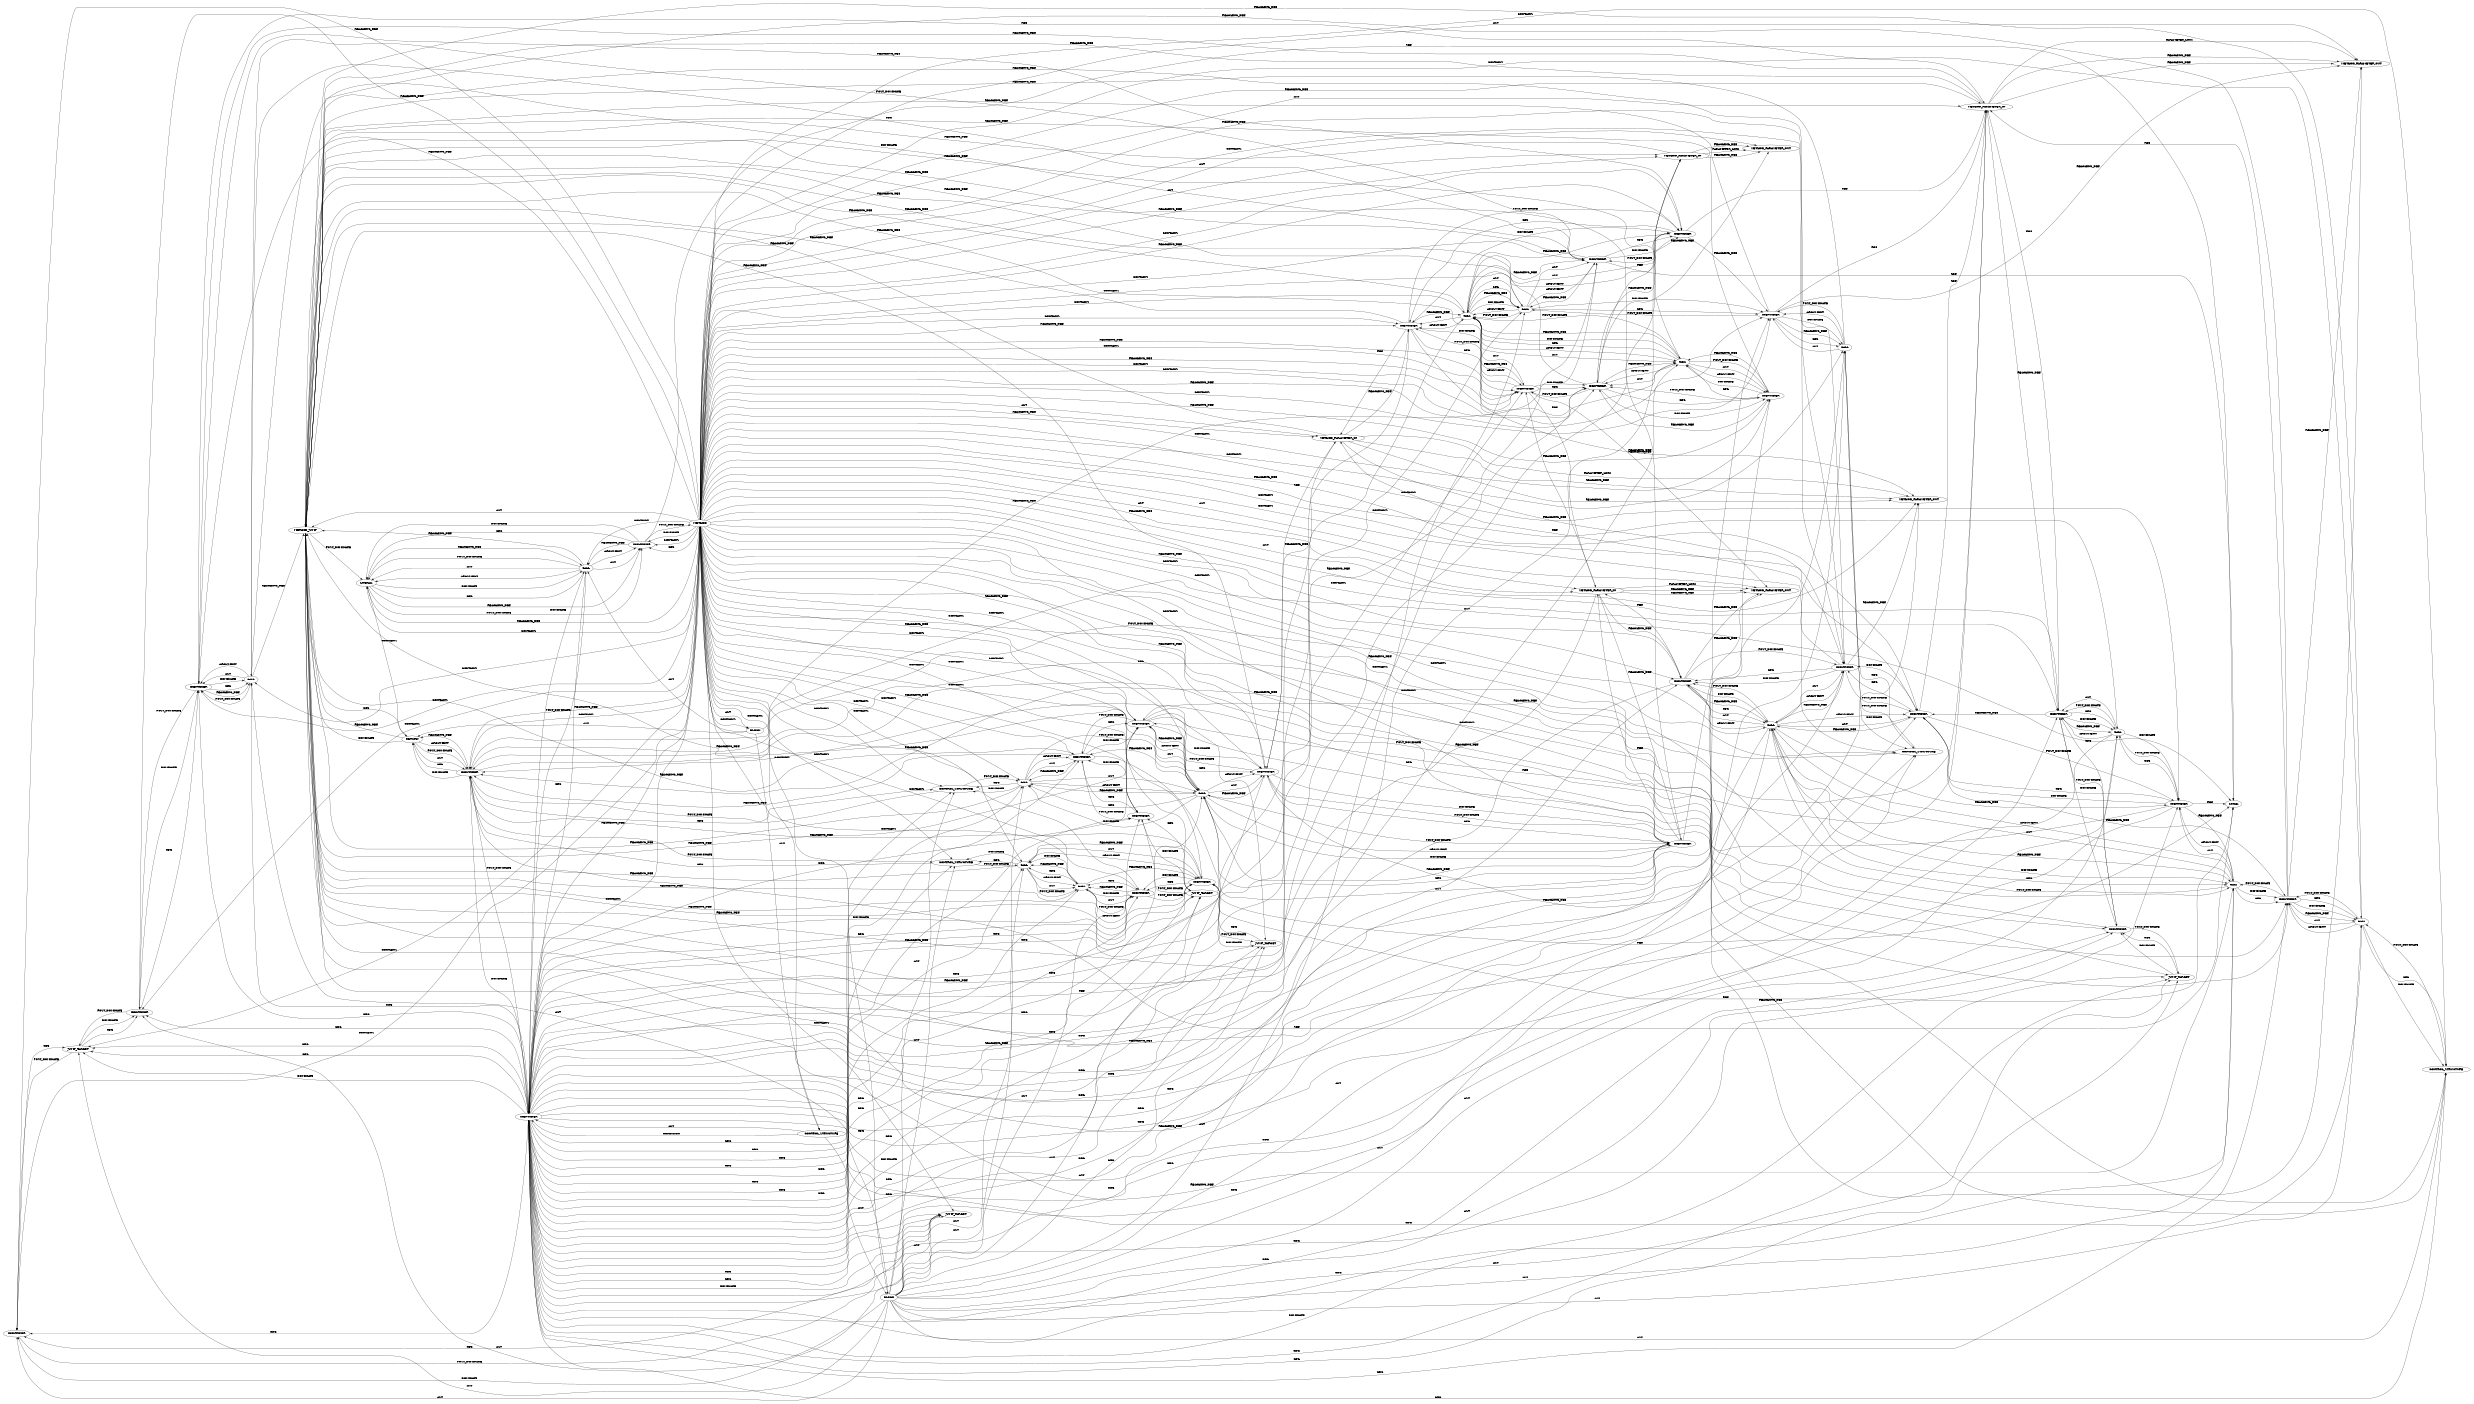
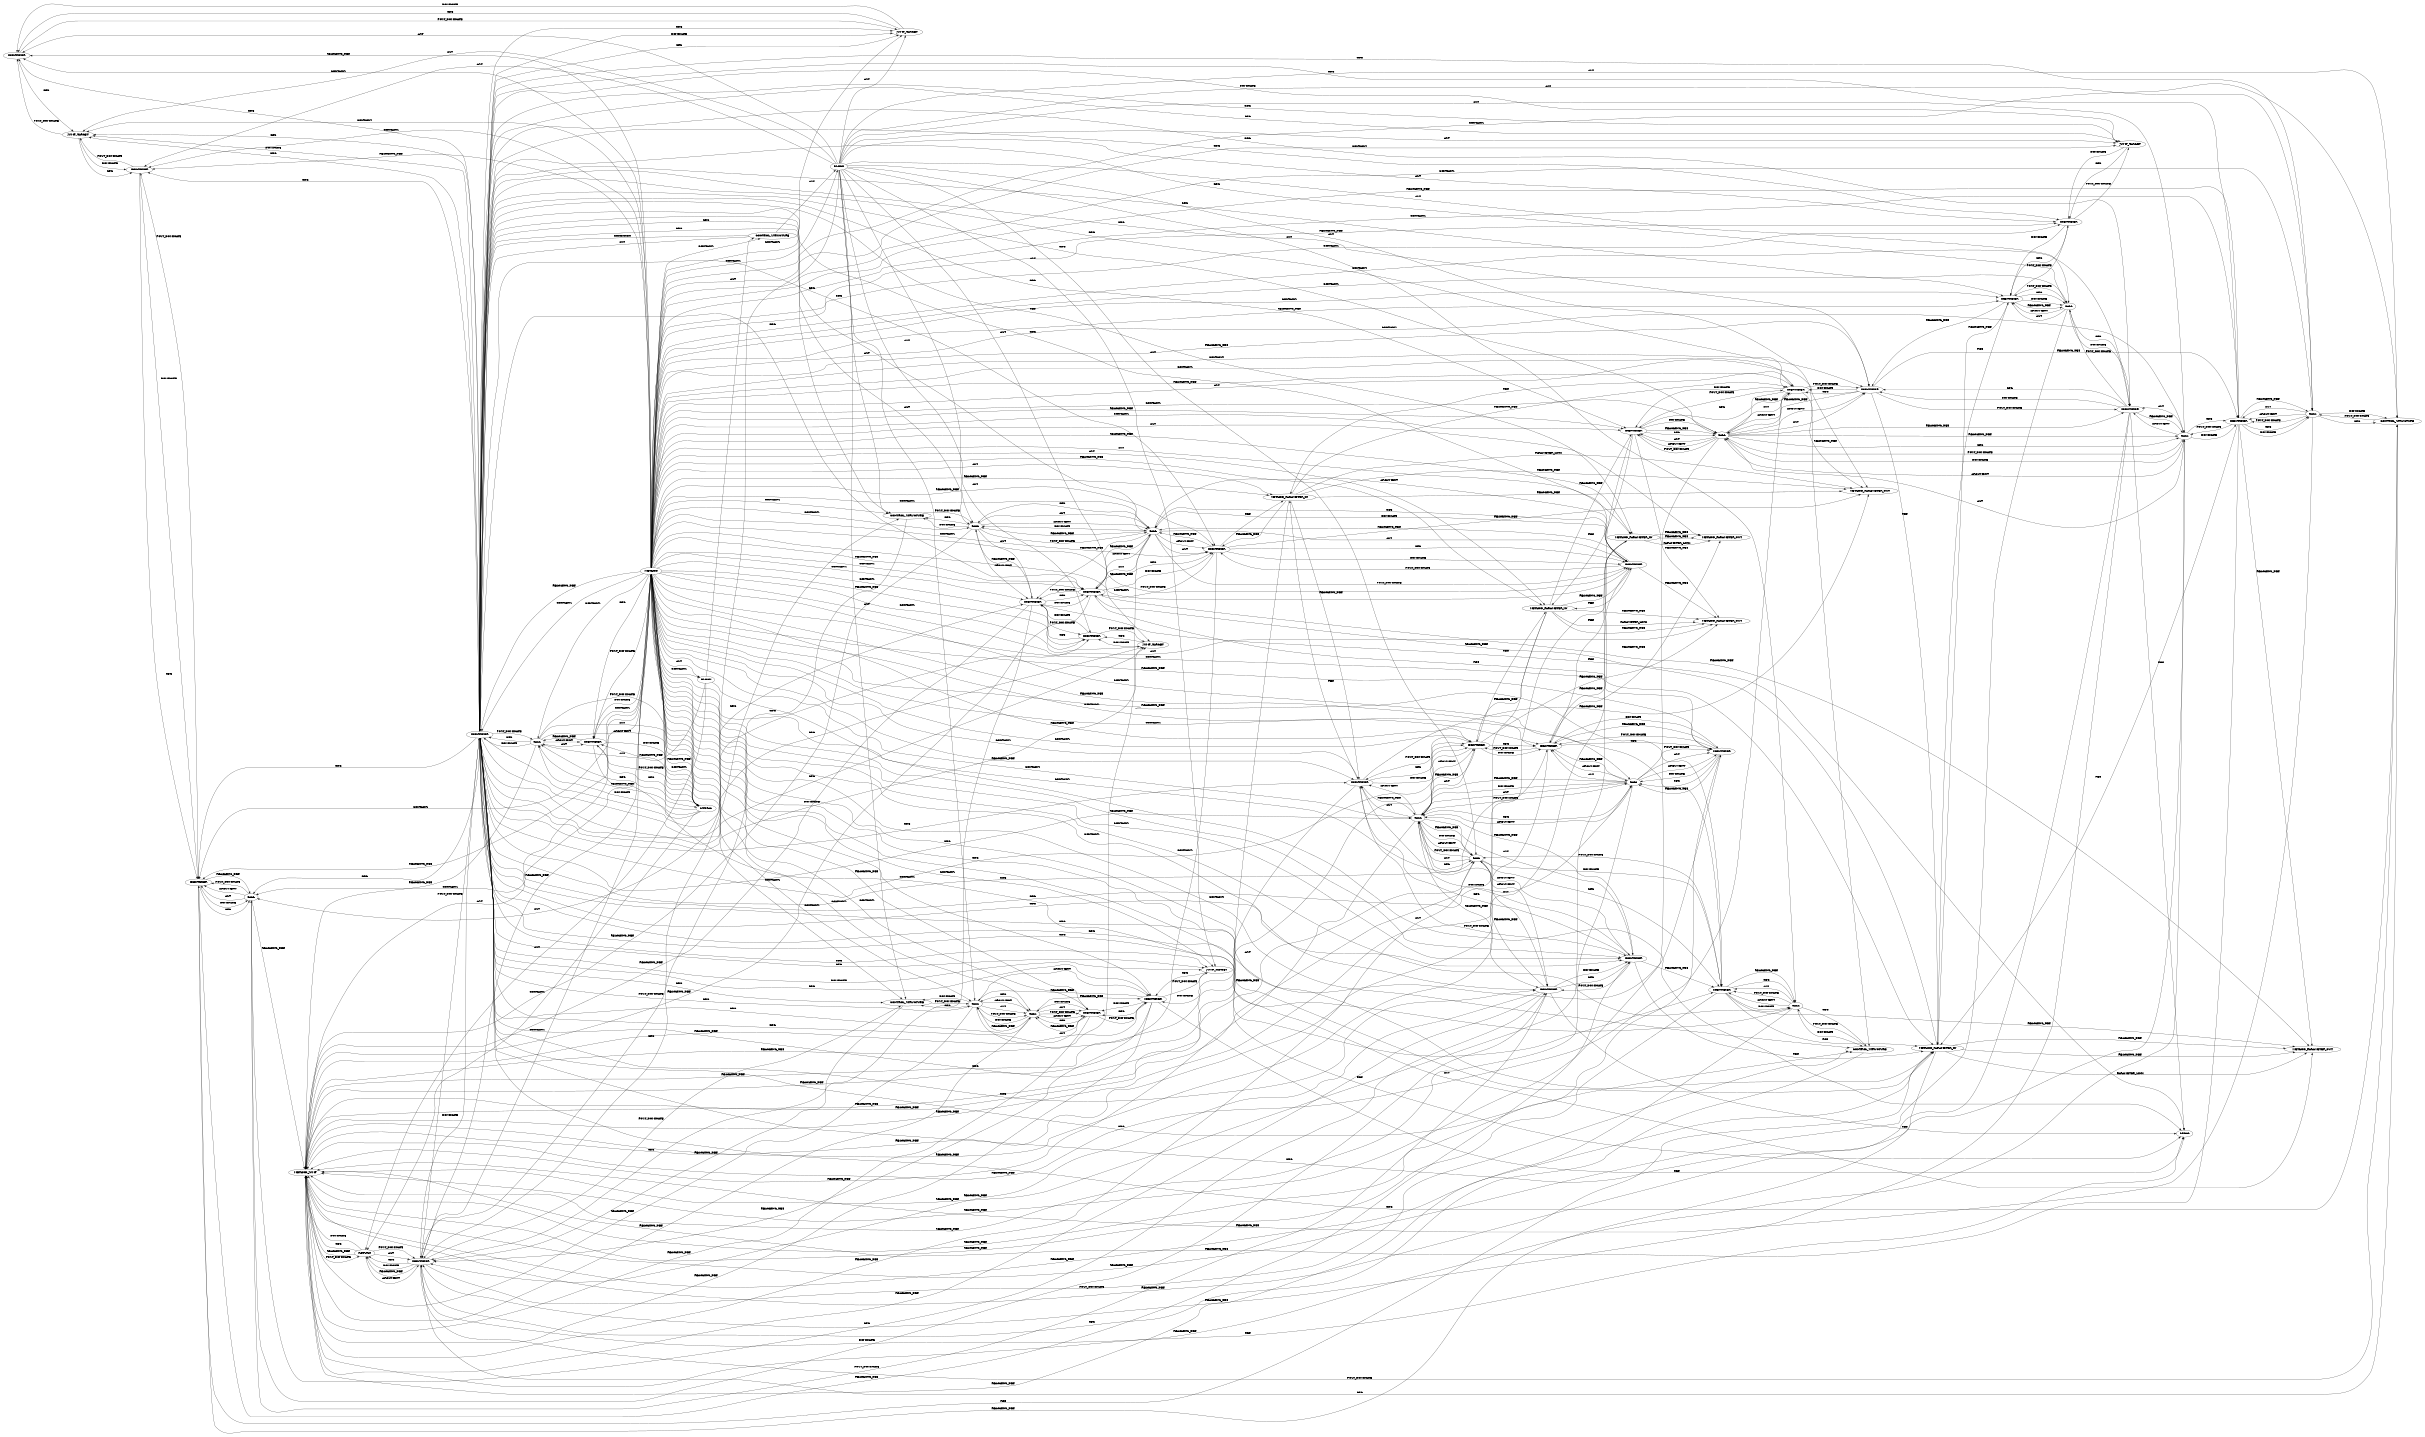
(335, 556) -> (322, 1255)
